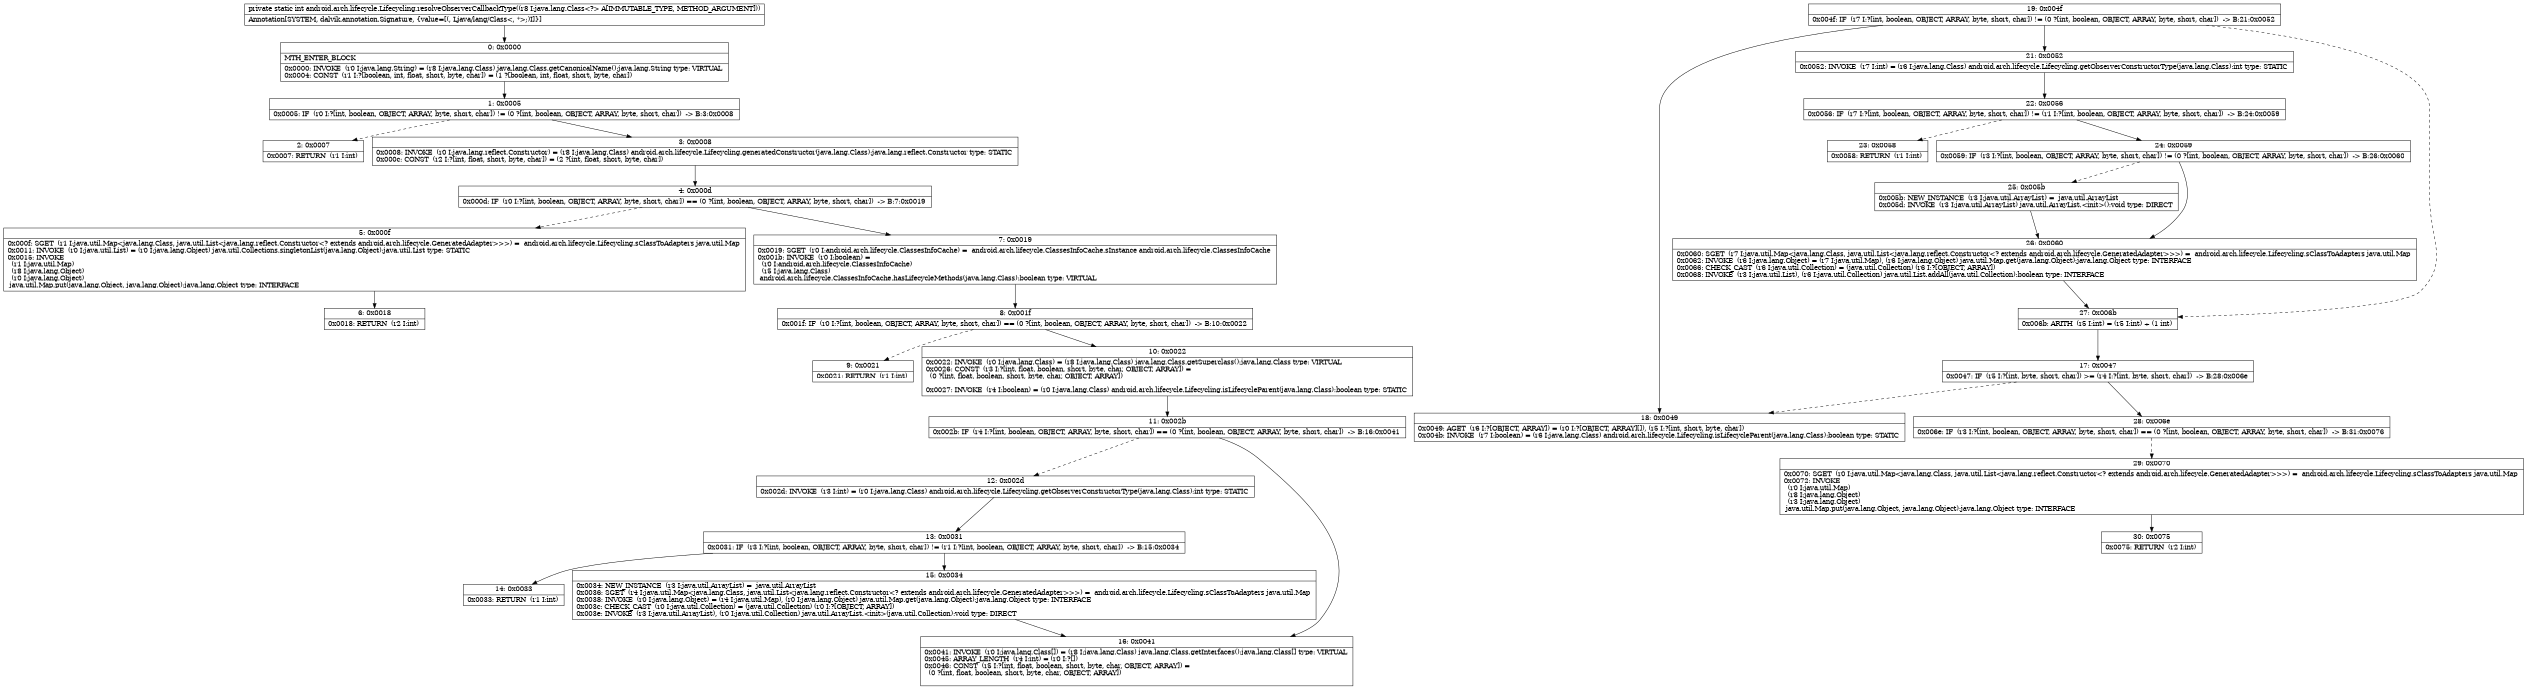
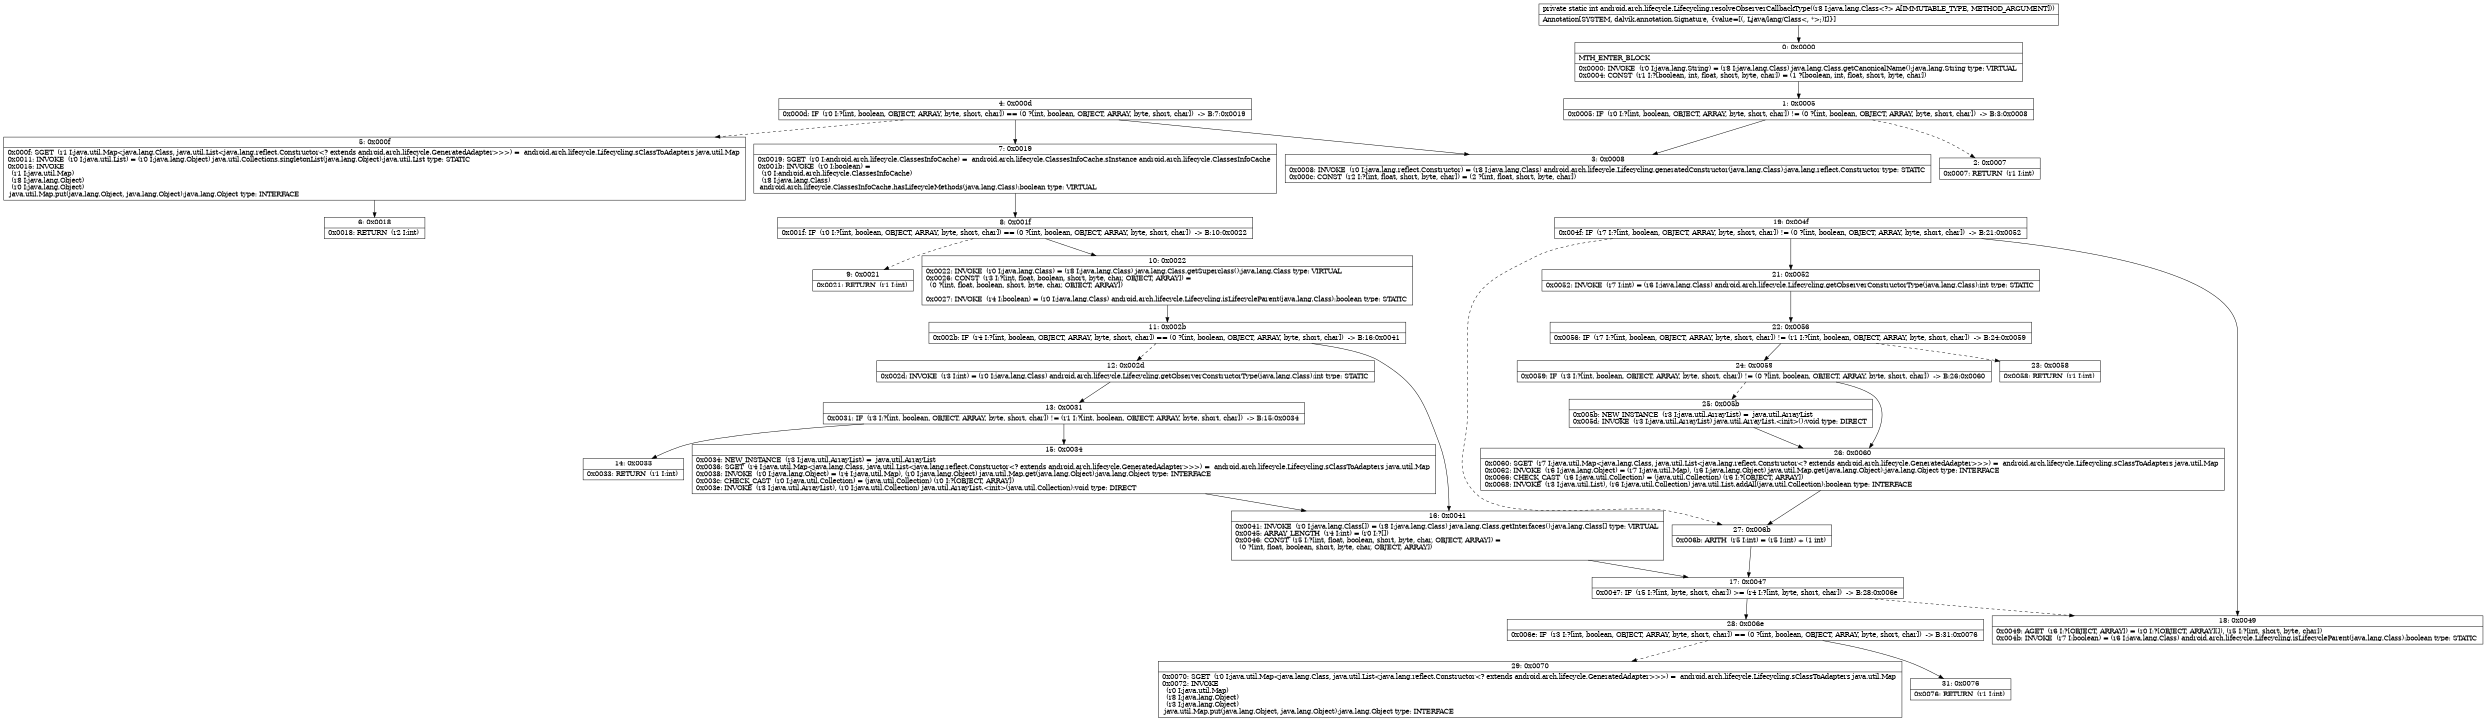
(695, 173) -> (1292, 137)
(794, 272) -> (794, 181)
(2152, 543) -> none
none -> (1636, 568)
none -> (1961, 689)
